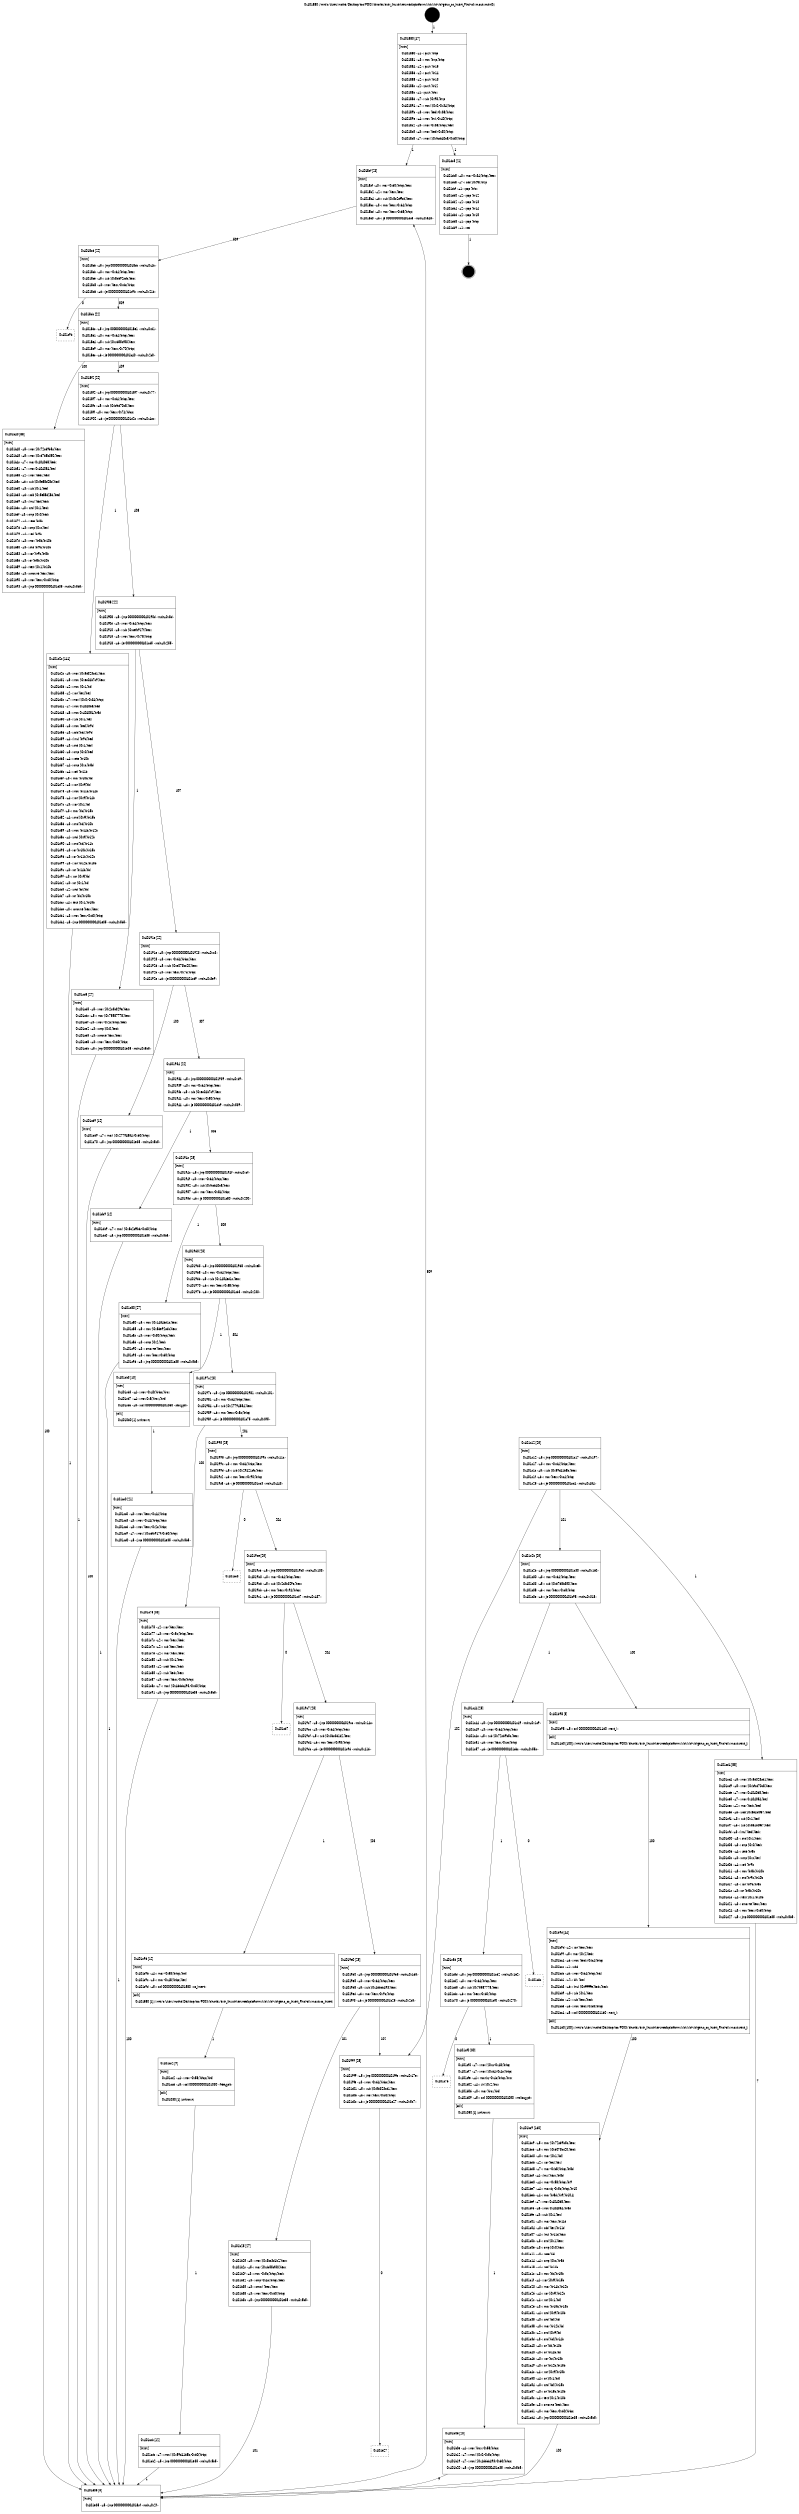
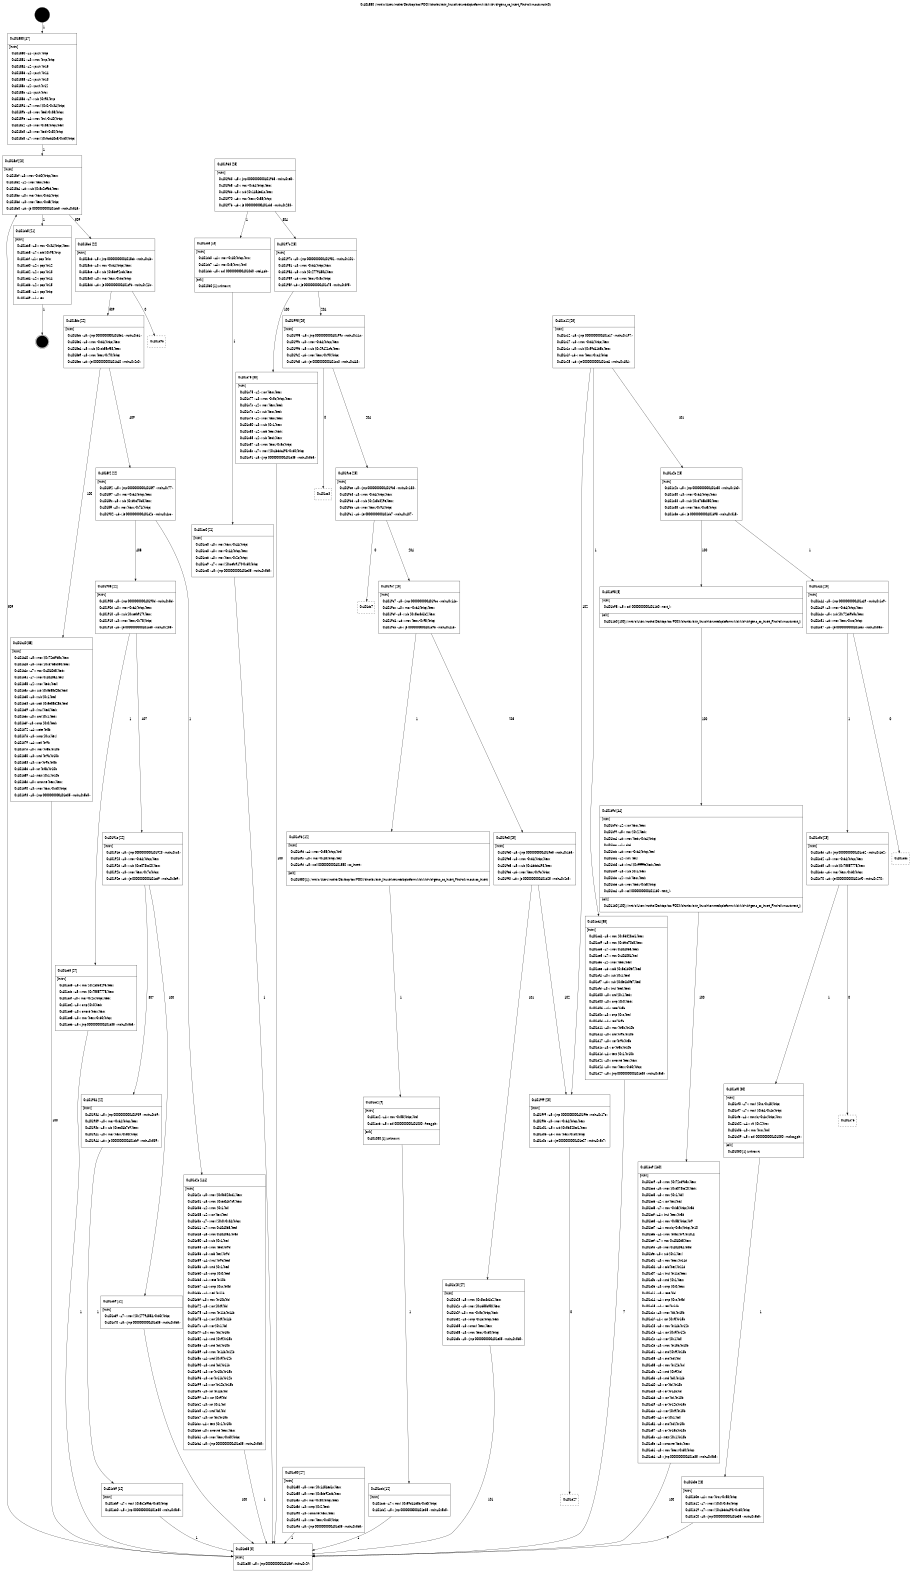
(453, 149) -> (42, 219)
(213, 1179) -> none
